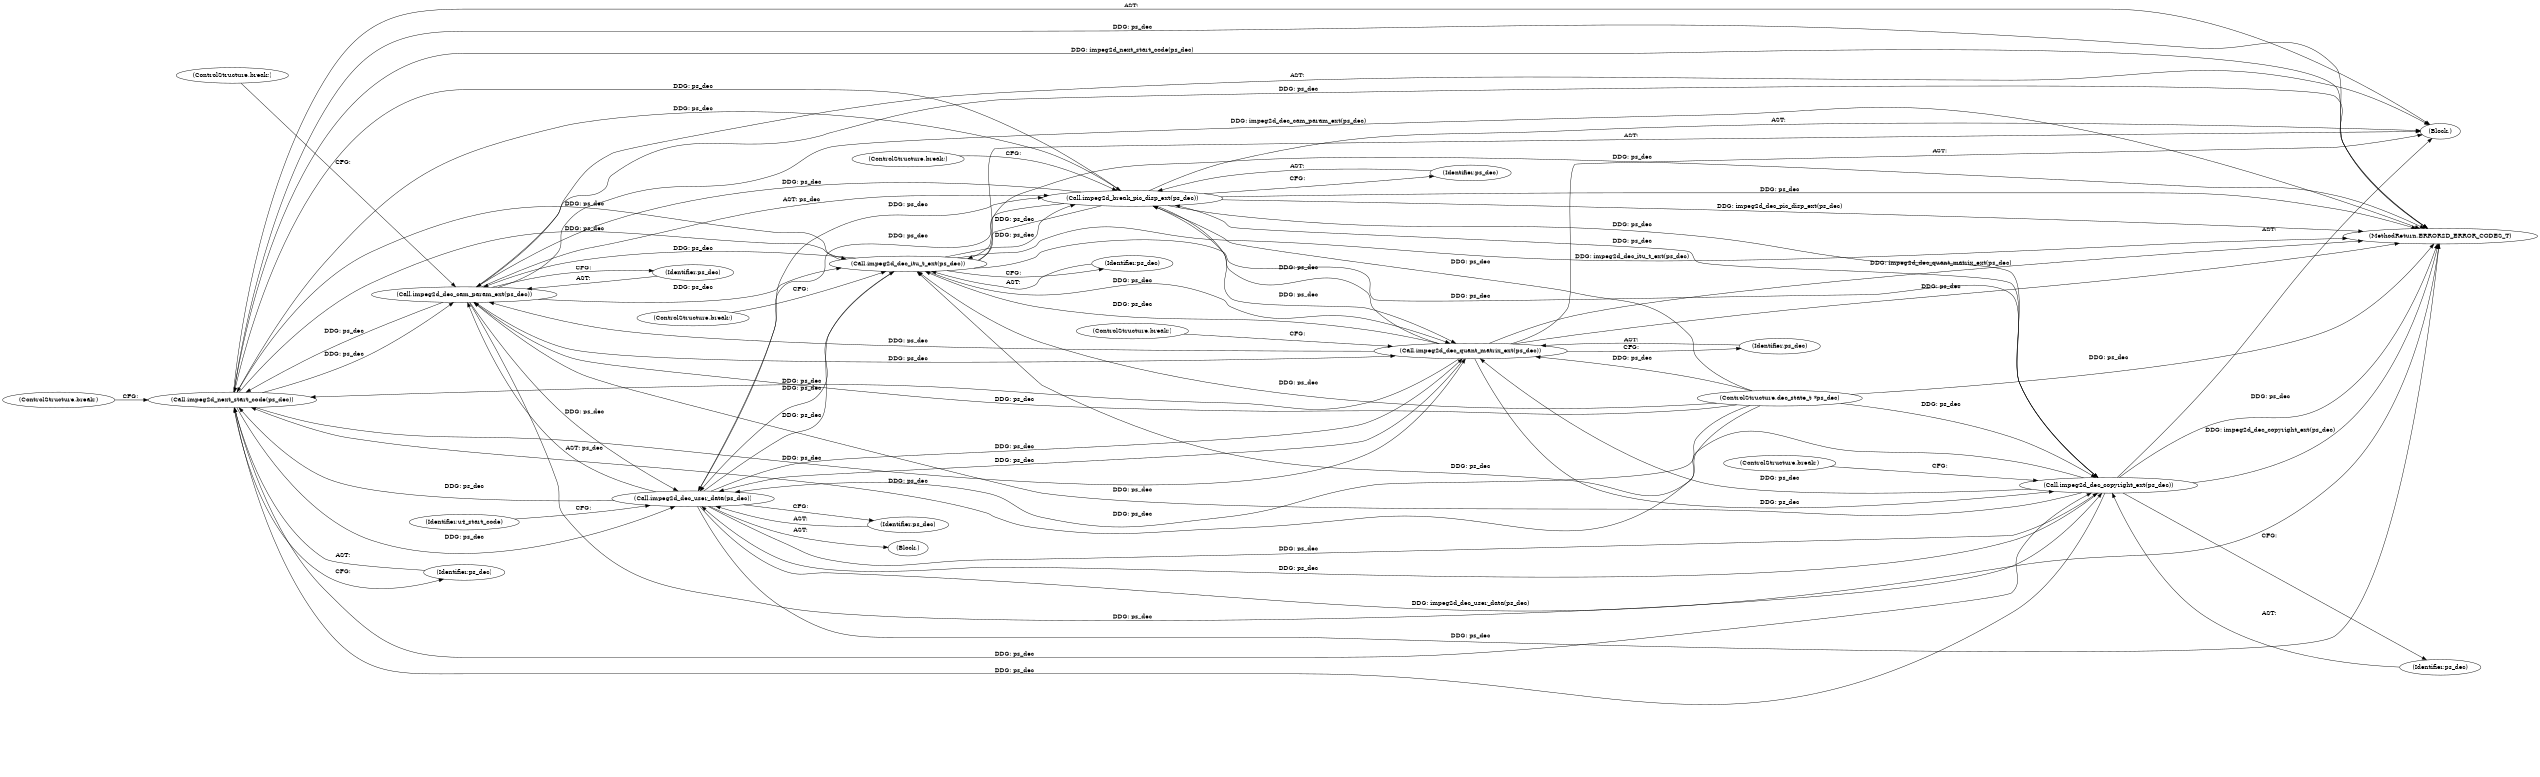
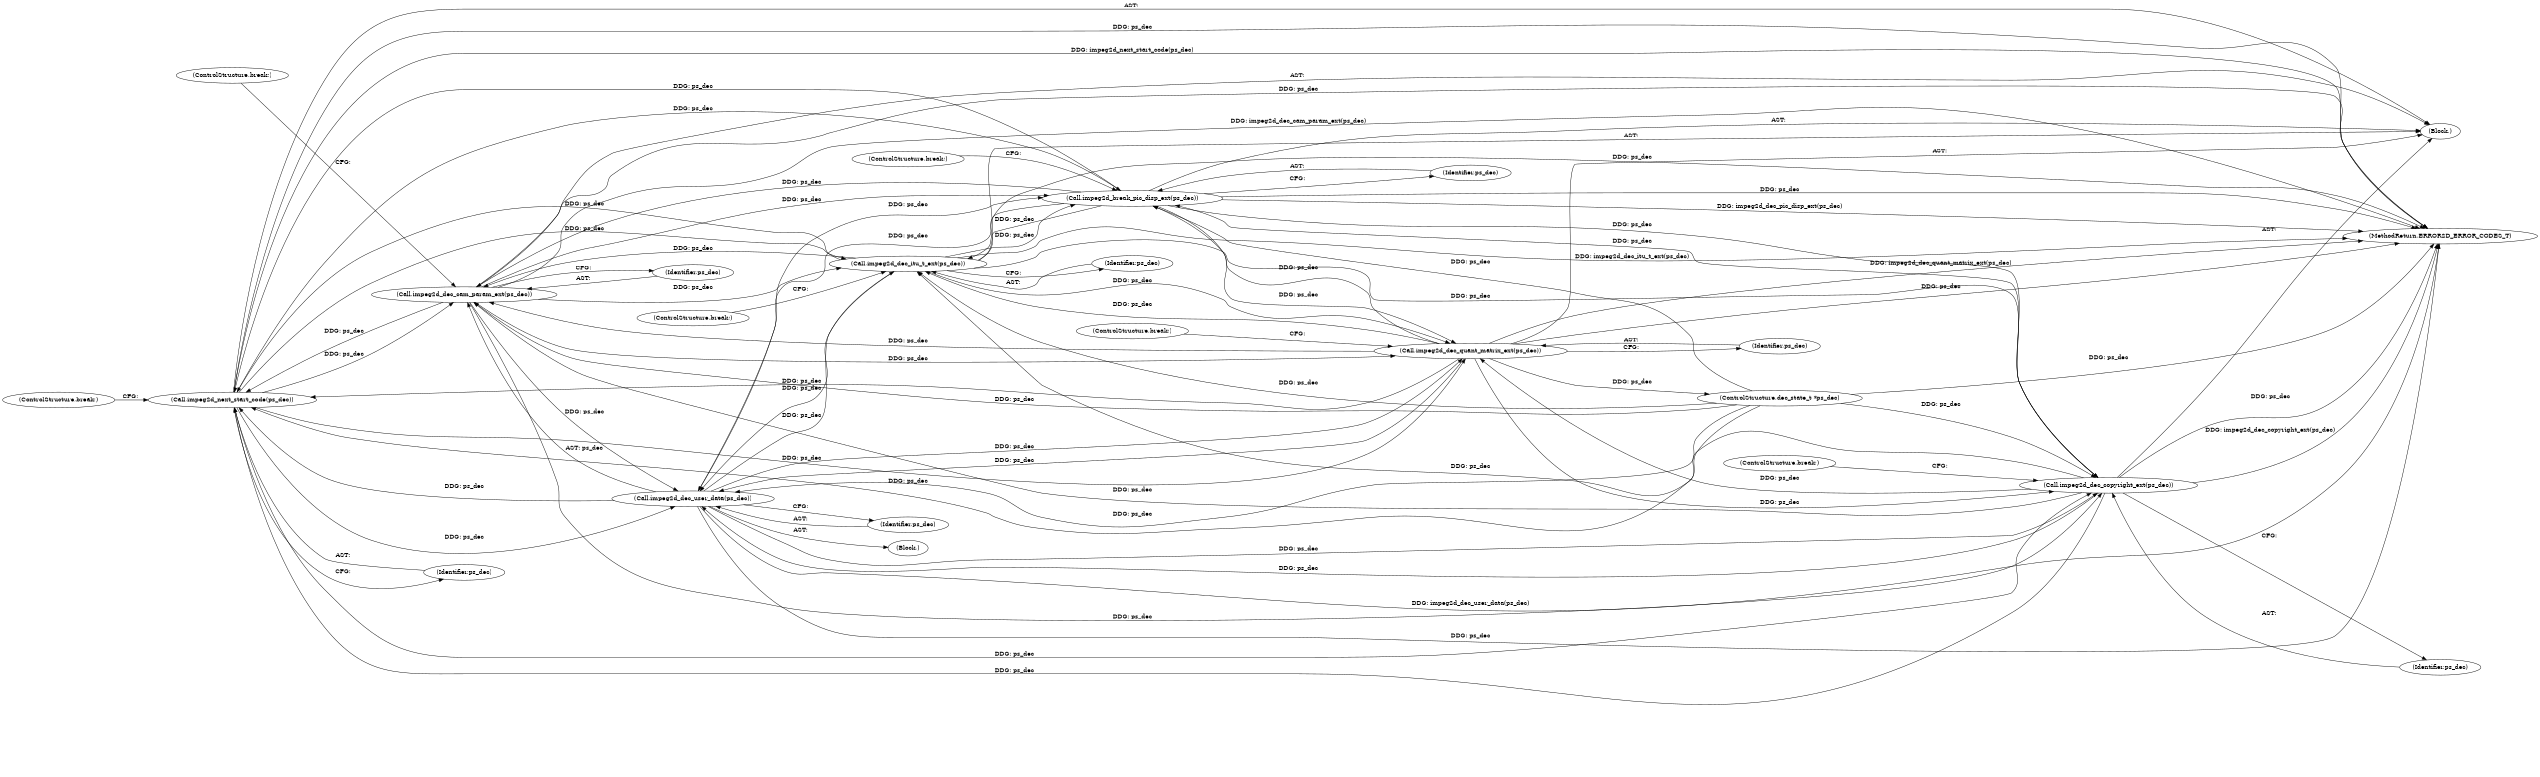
(802, 200) -> (802, 200)
(1647, 370) -> (1595, 387)
(464, 522) -> none
